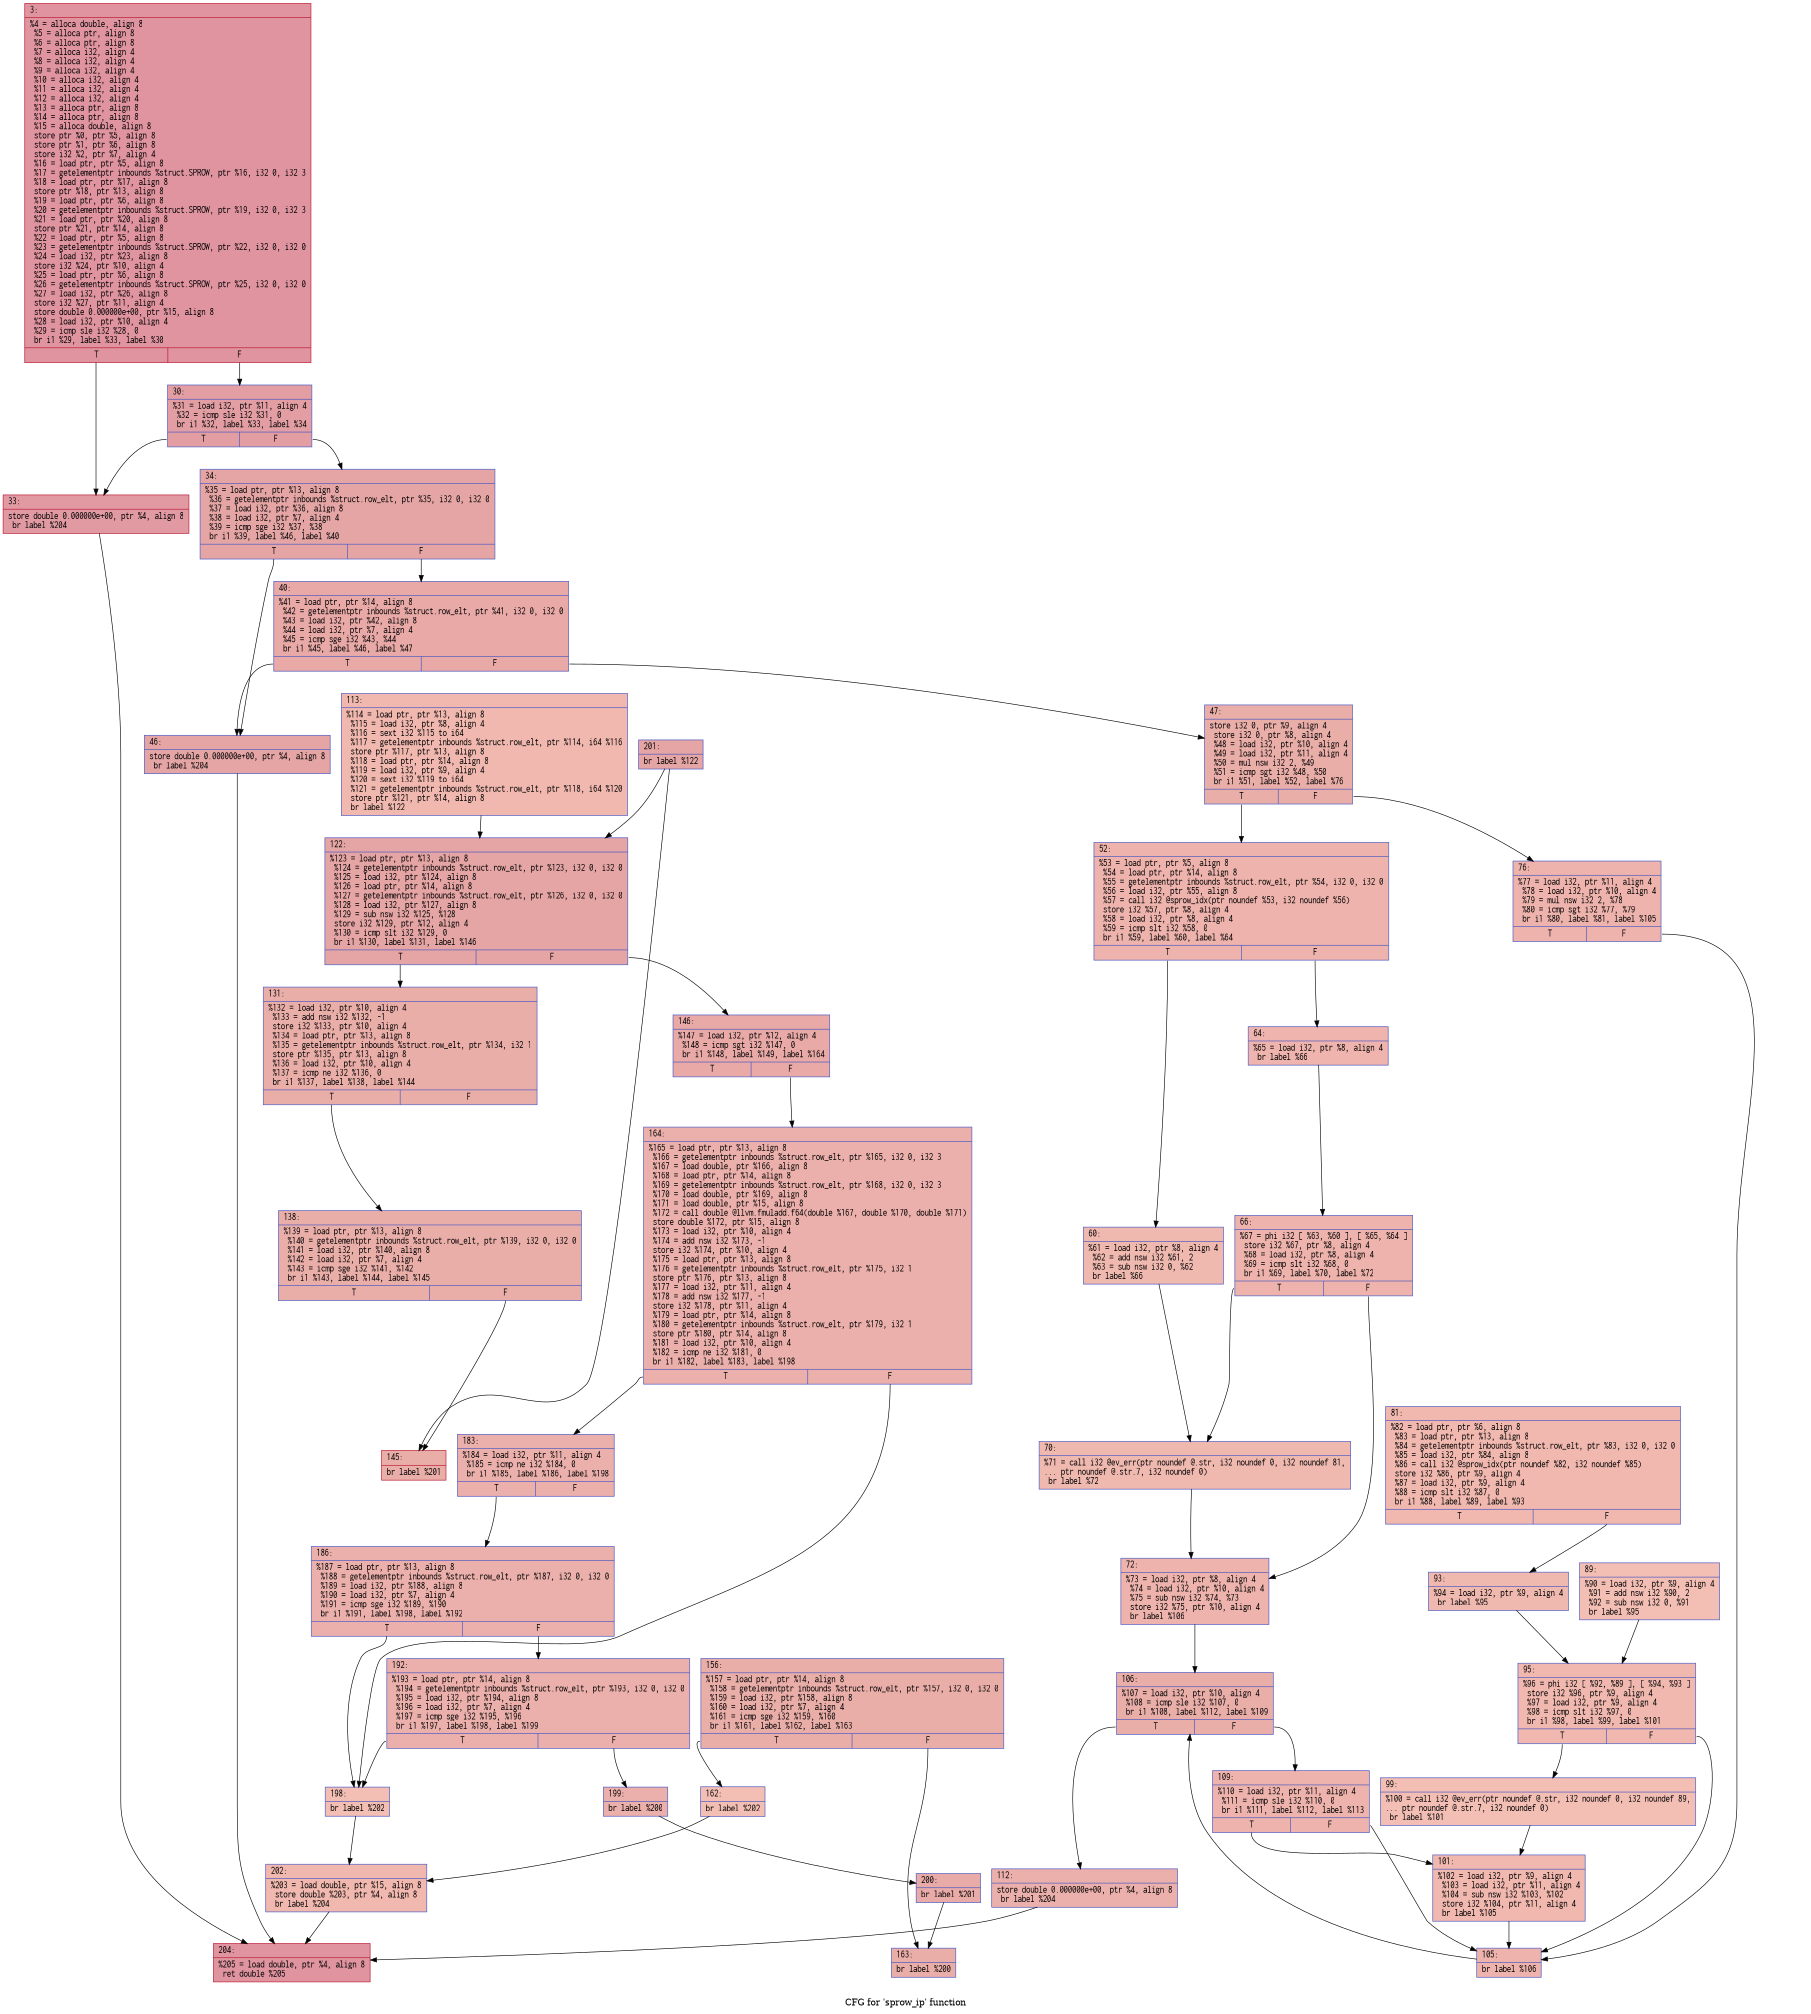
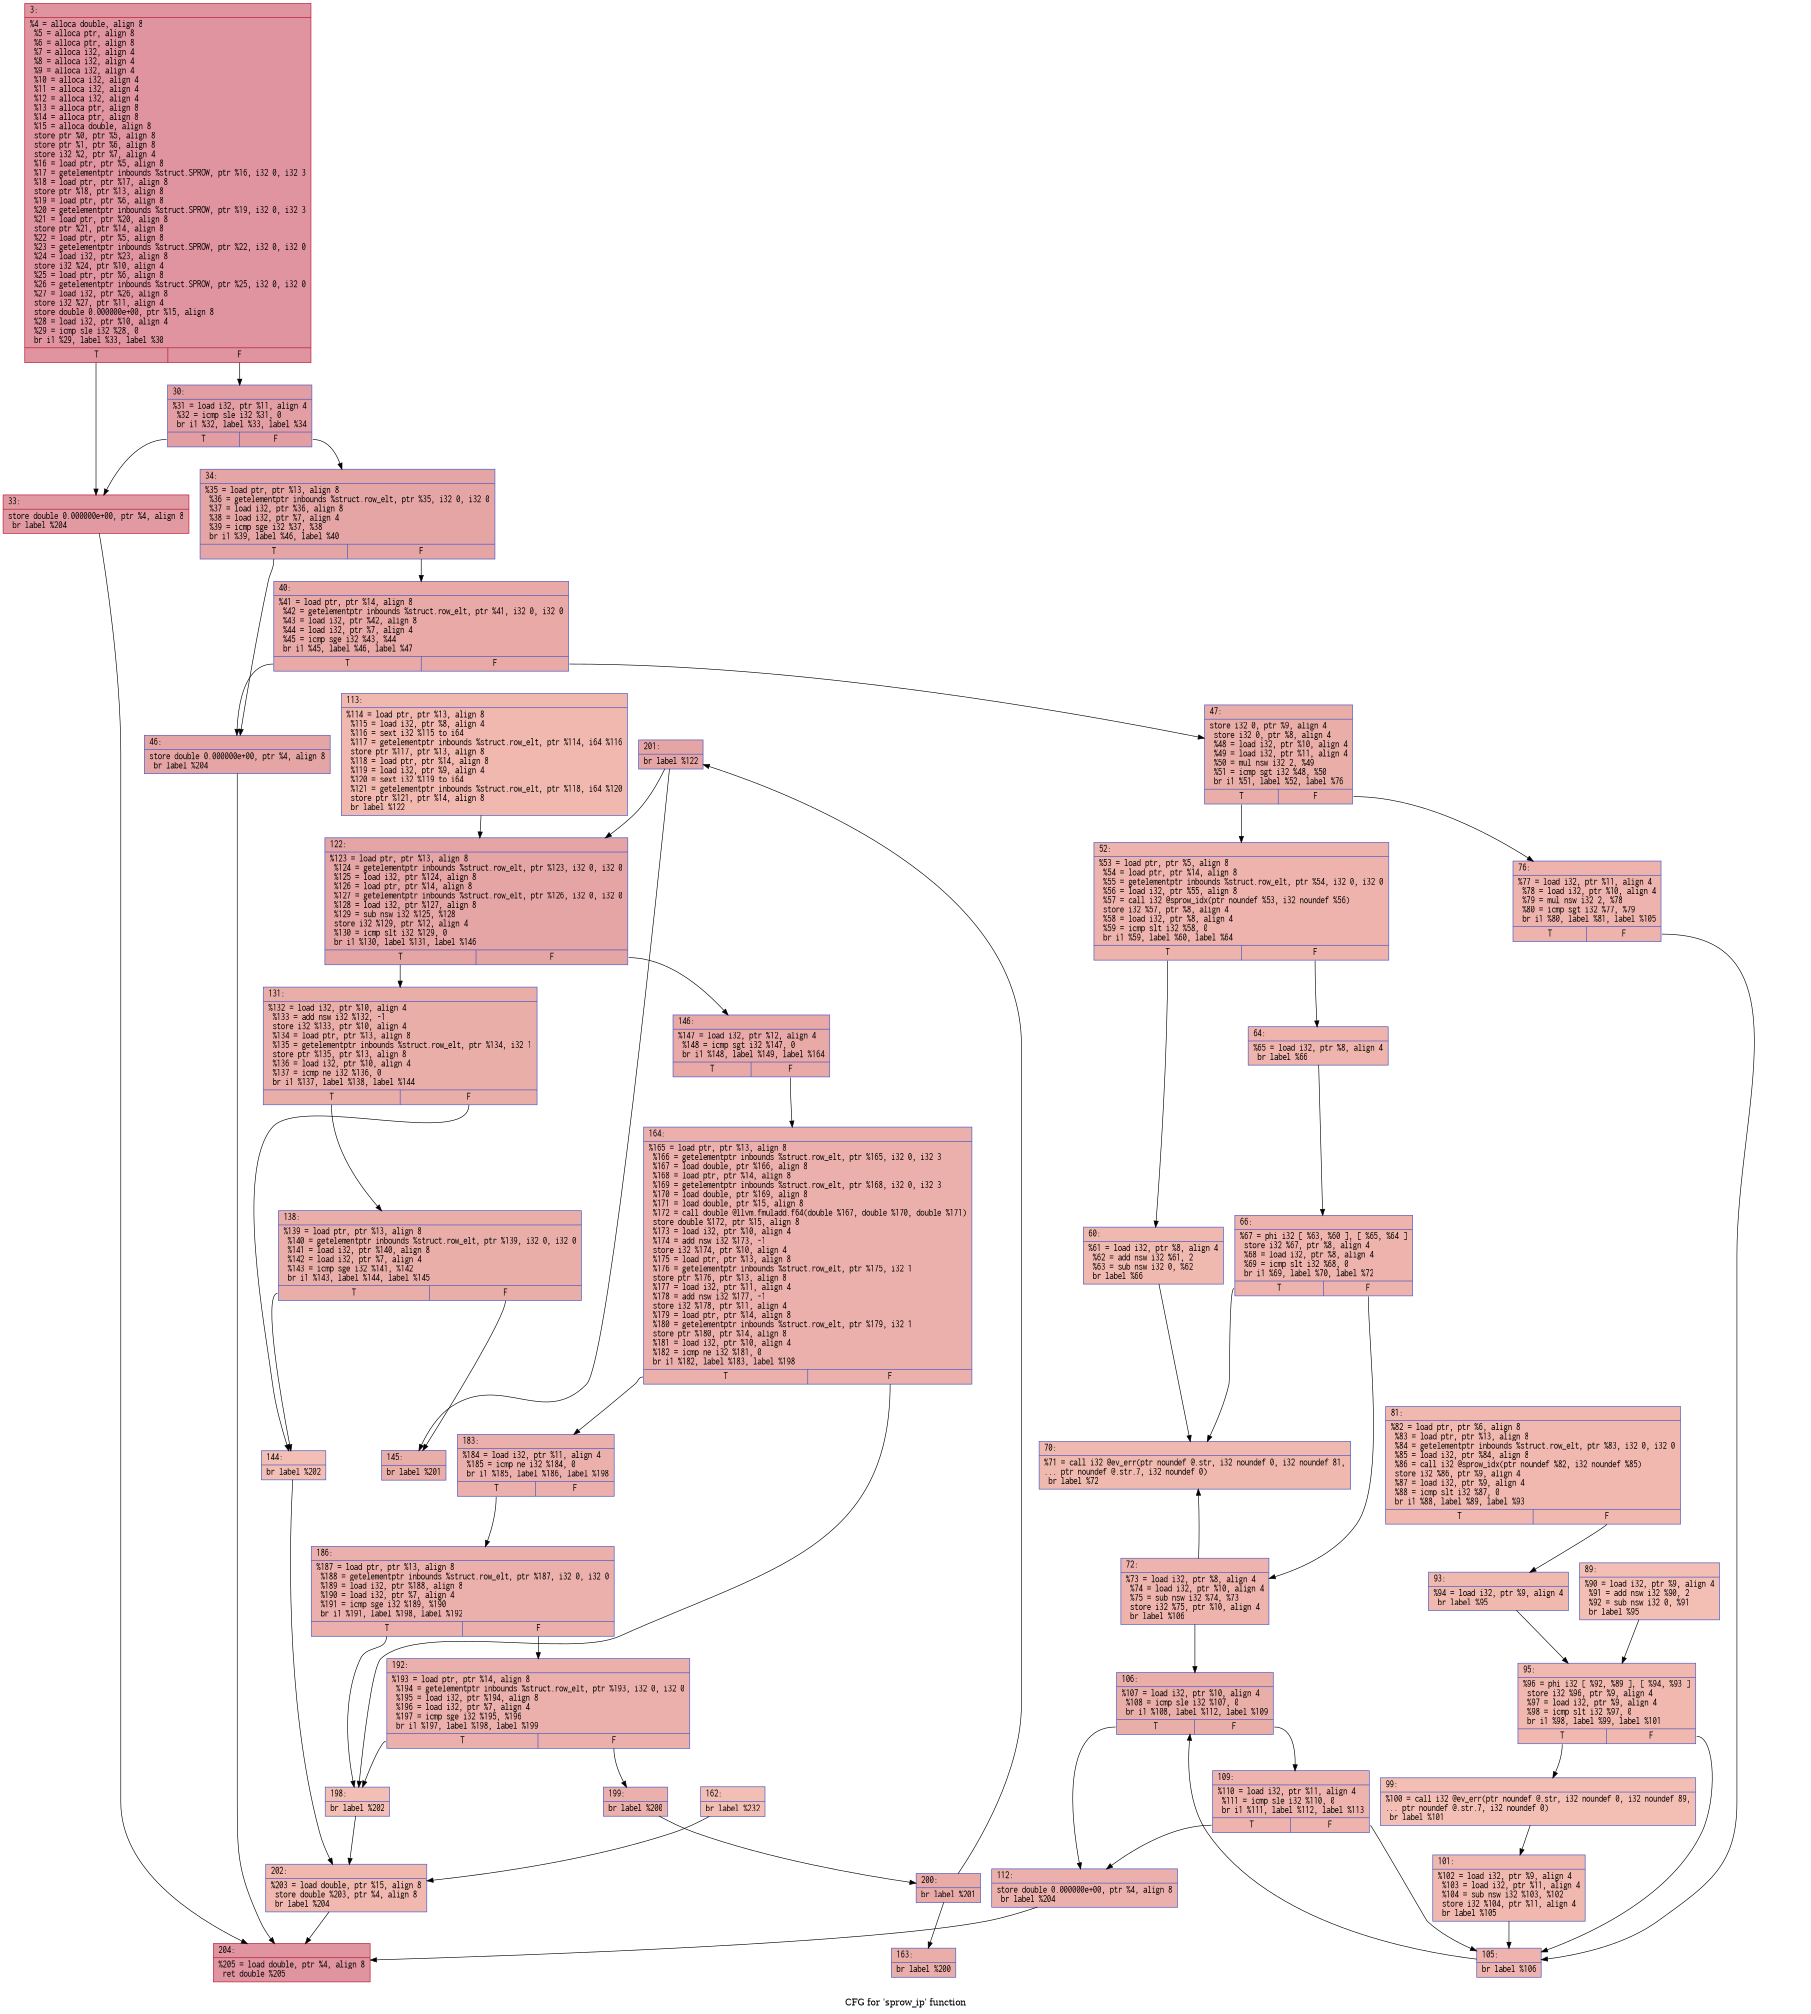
none -> (1021, 1244)
none -> (294, 1465)
(414, 1465) -> (414, 1465)
(1191, 1521) -> (1199, 1527)
(852, 1703) -> none
(733, 1809) -> (733, 1809)
(1335, 1853) -> (1159, 1838)
